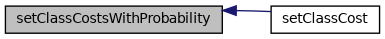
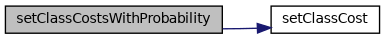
(254, 11) -> (240, 29)
